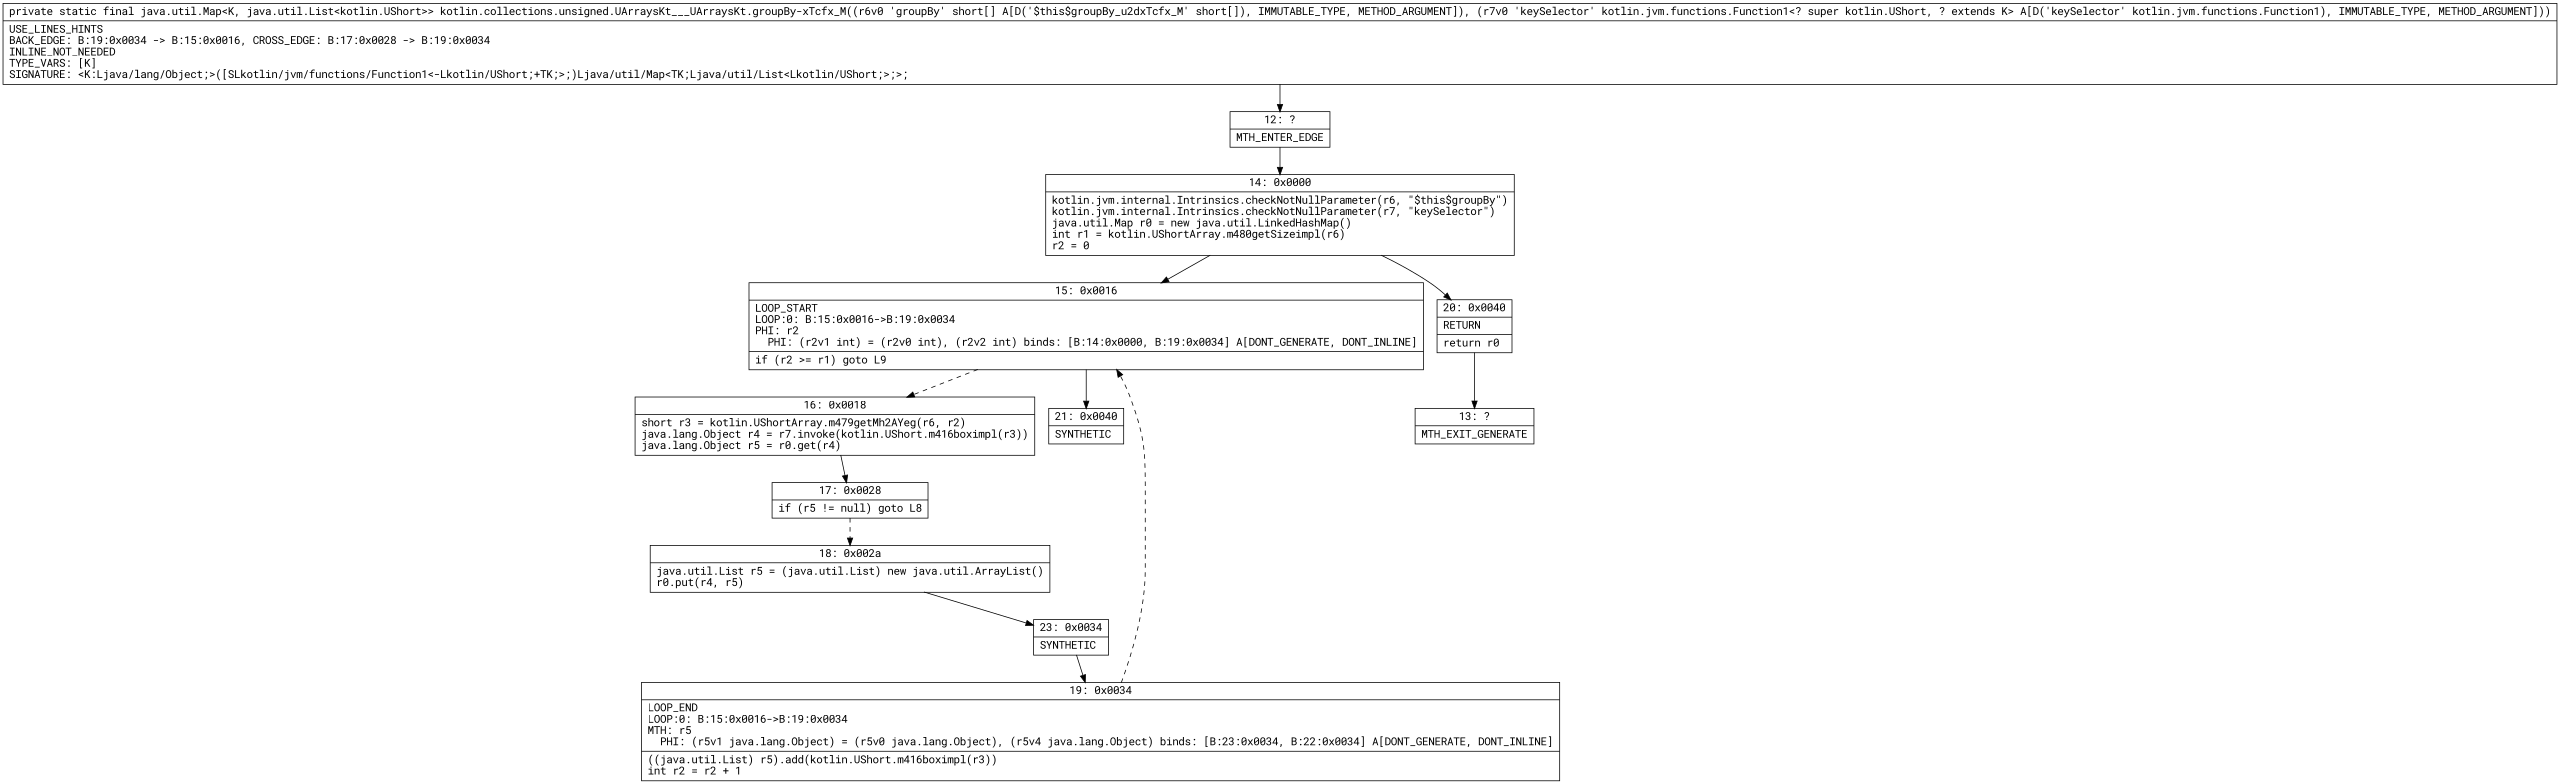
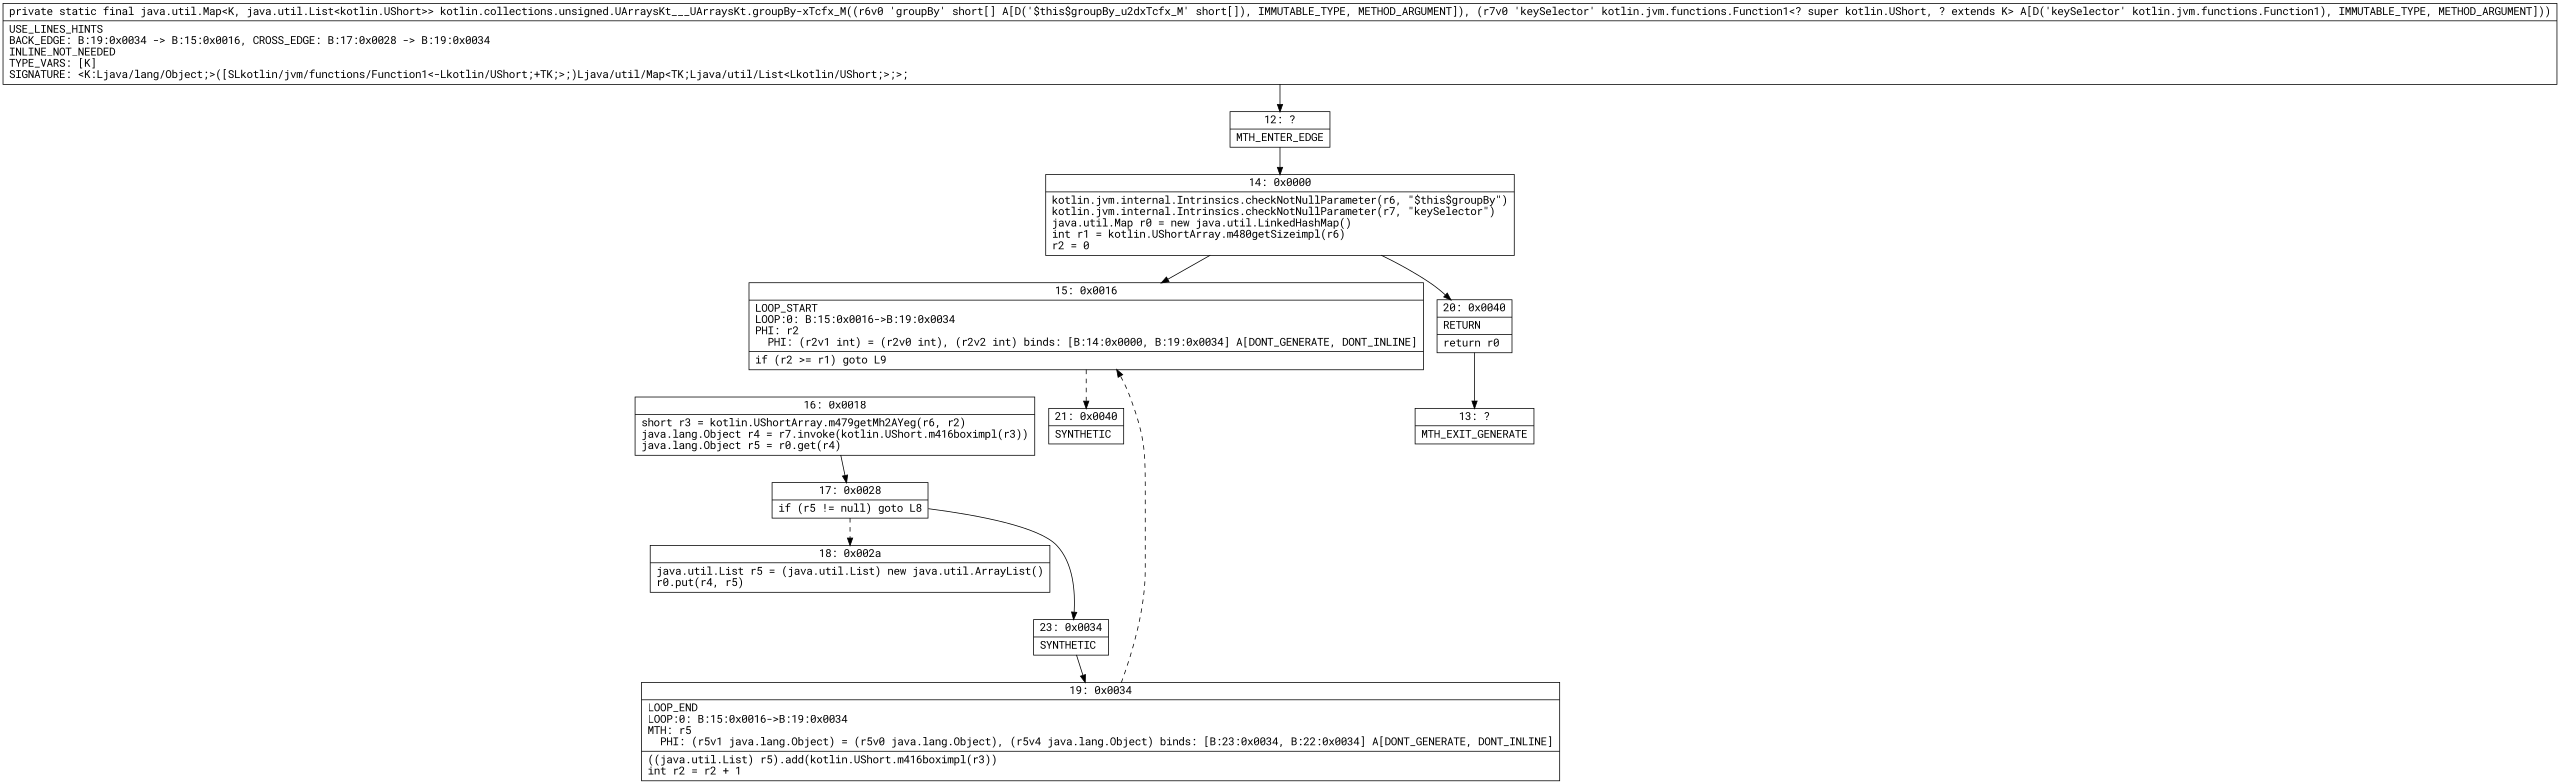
(946, 382) -> none
(1086, 385) -> (1086, 385)
(975, 608) -> (1029, 530)
